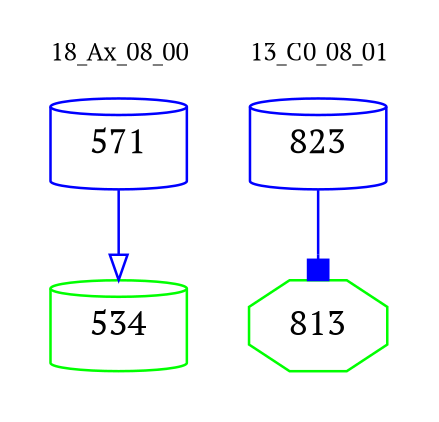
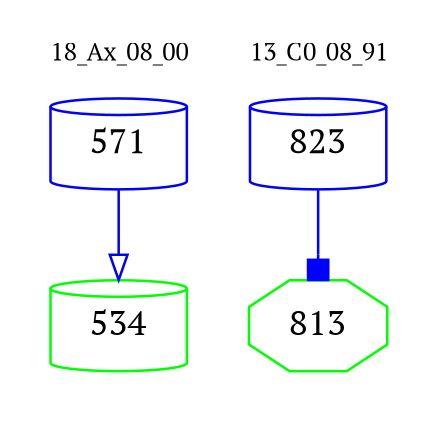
(319, 54) -> (319, 54)
